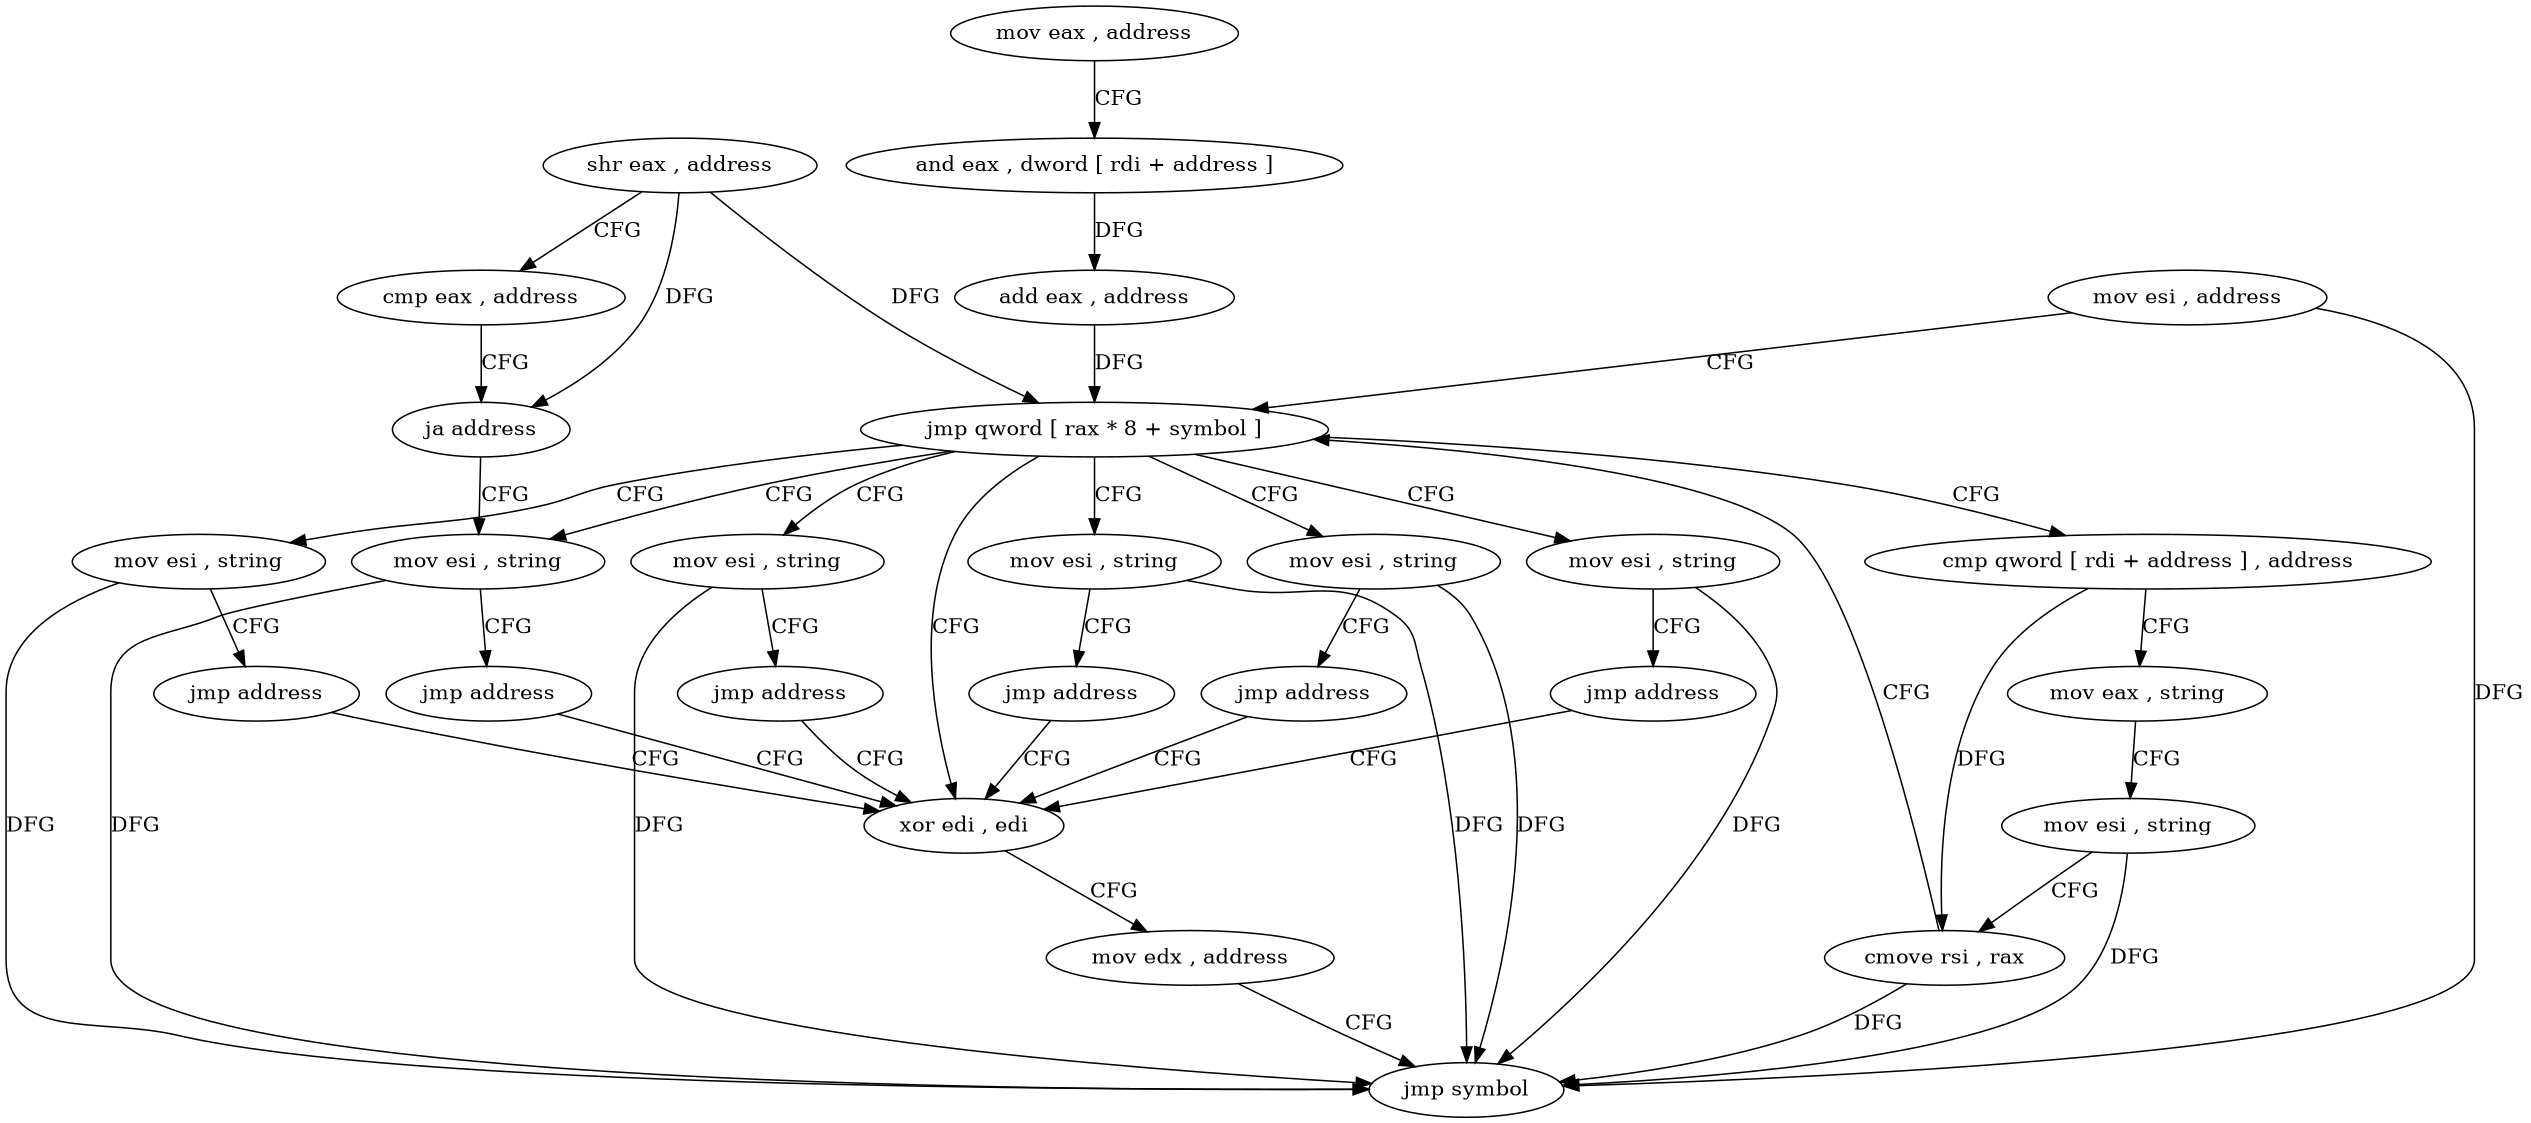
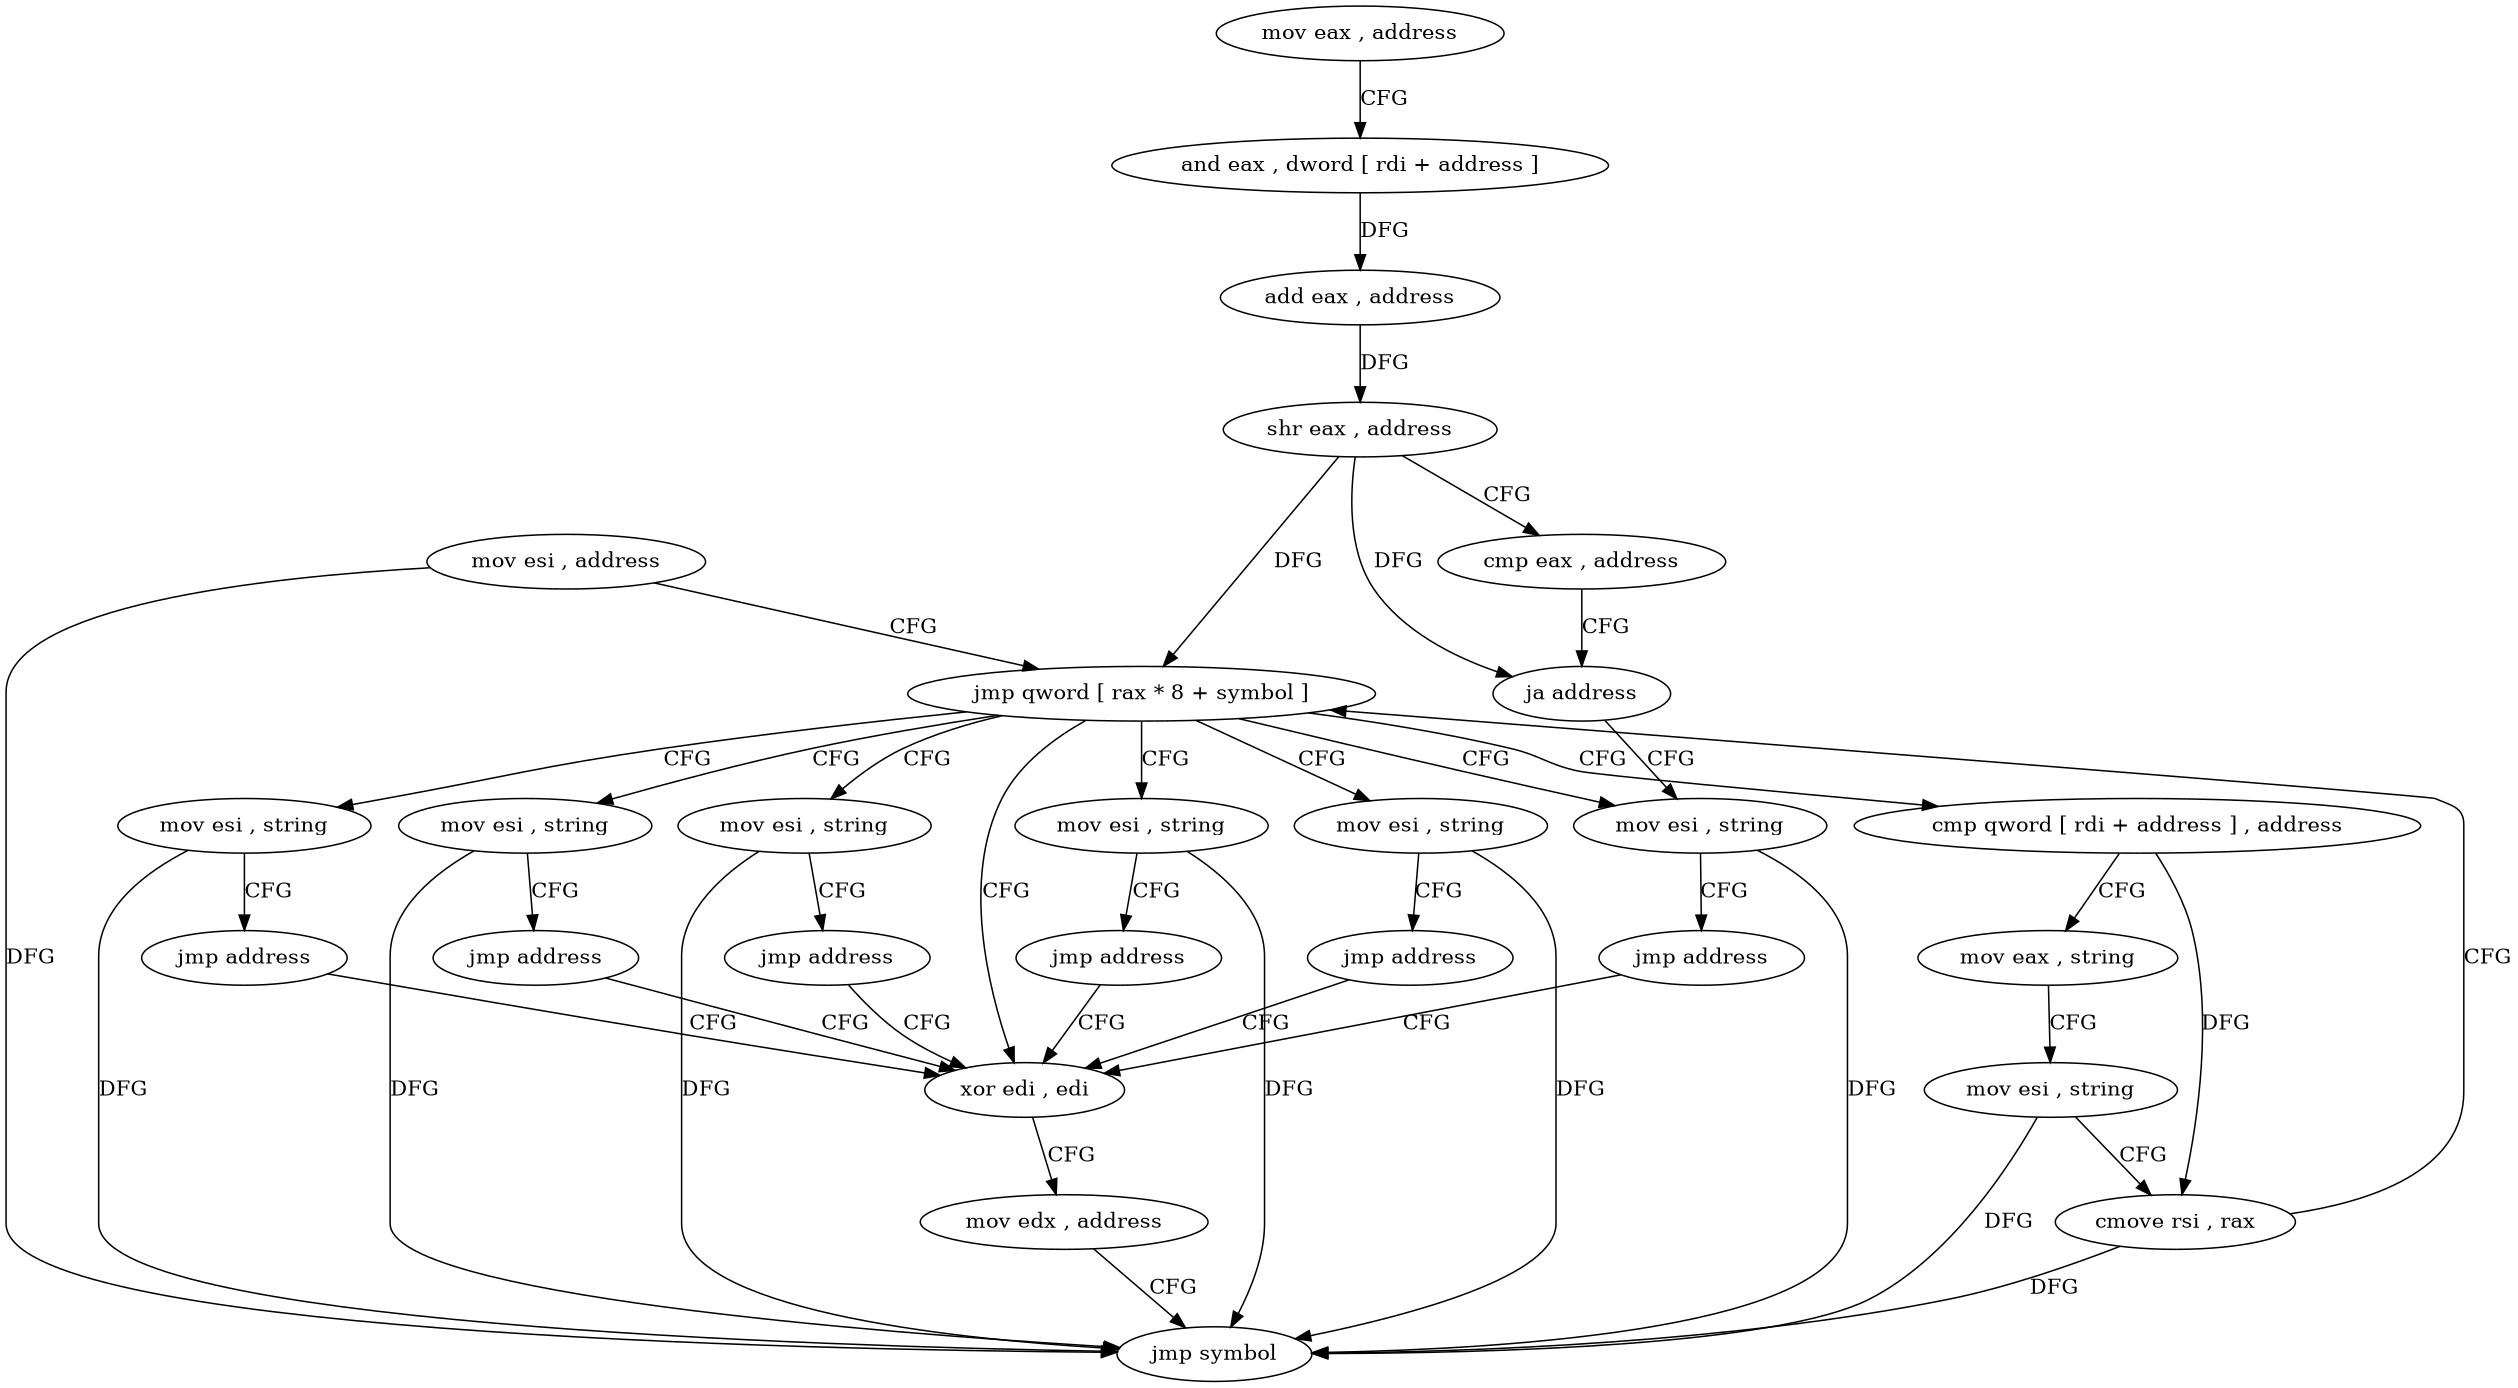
(1095, 356) -> (1360, 356)
